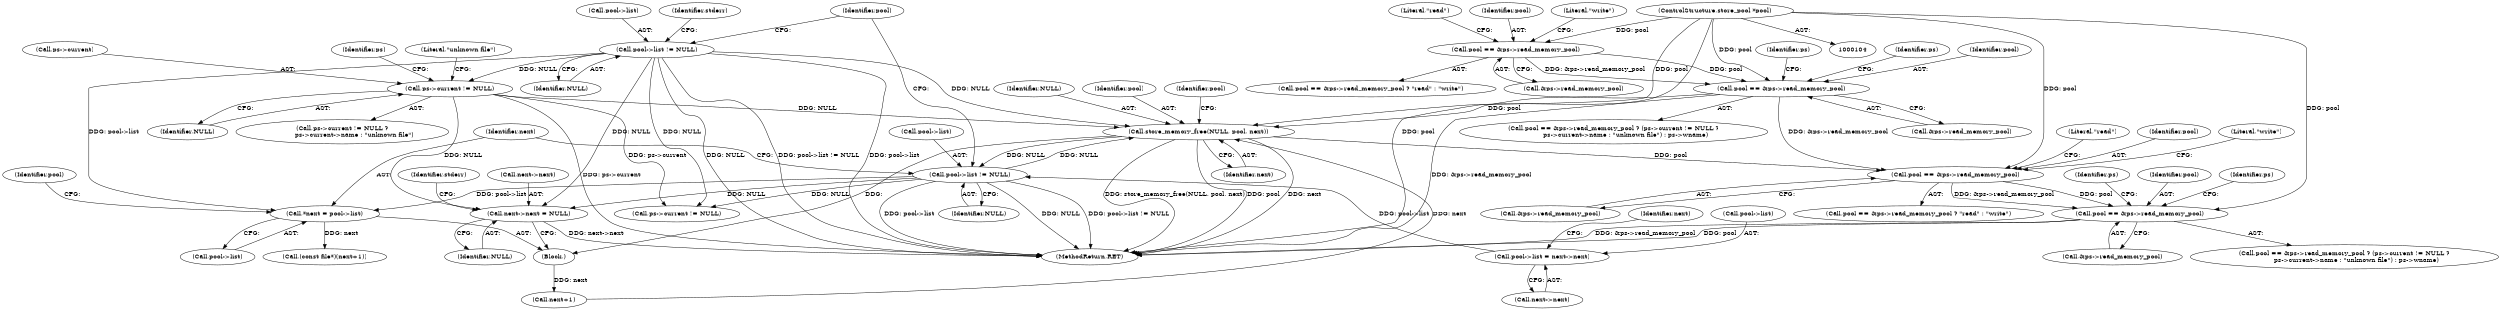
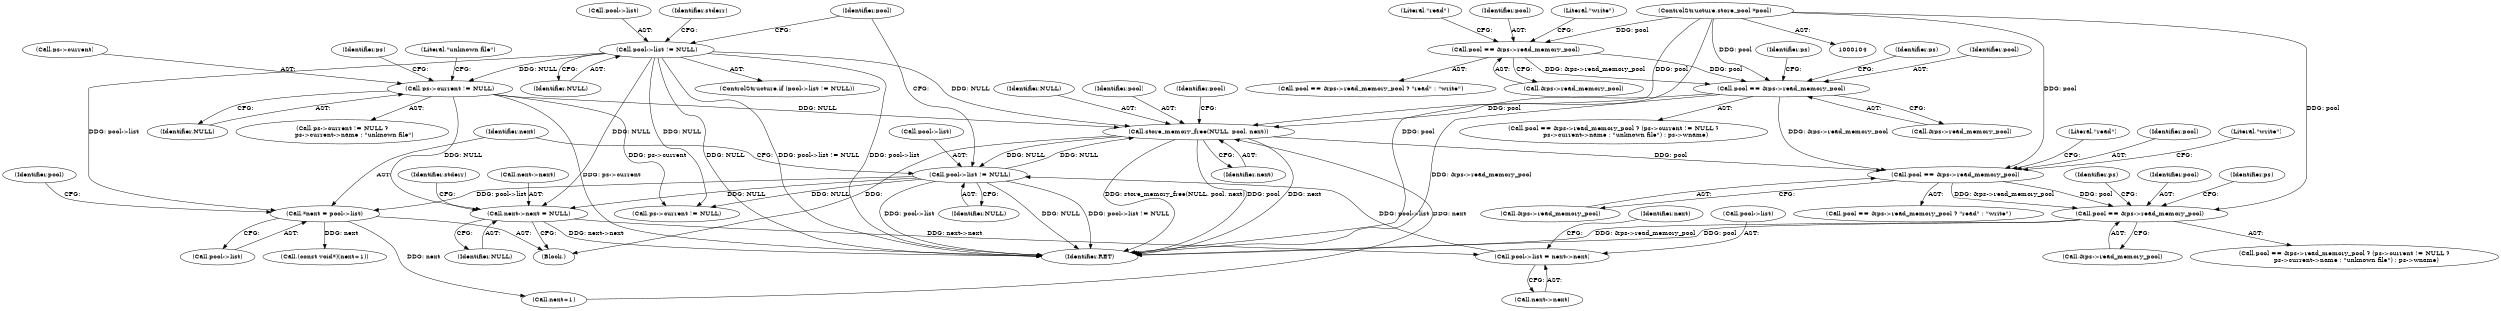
none -> (787, 89)
none -> (1024, 240)
(325, 257) -> (325, 257)
(1090, 257) -> (1090, 257)
(554, 276) -> (424, 277)
